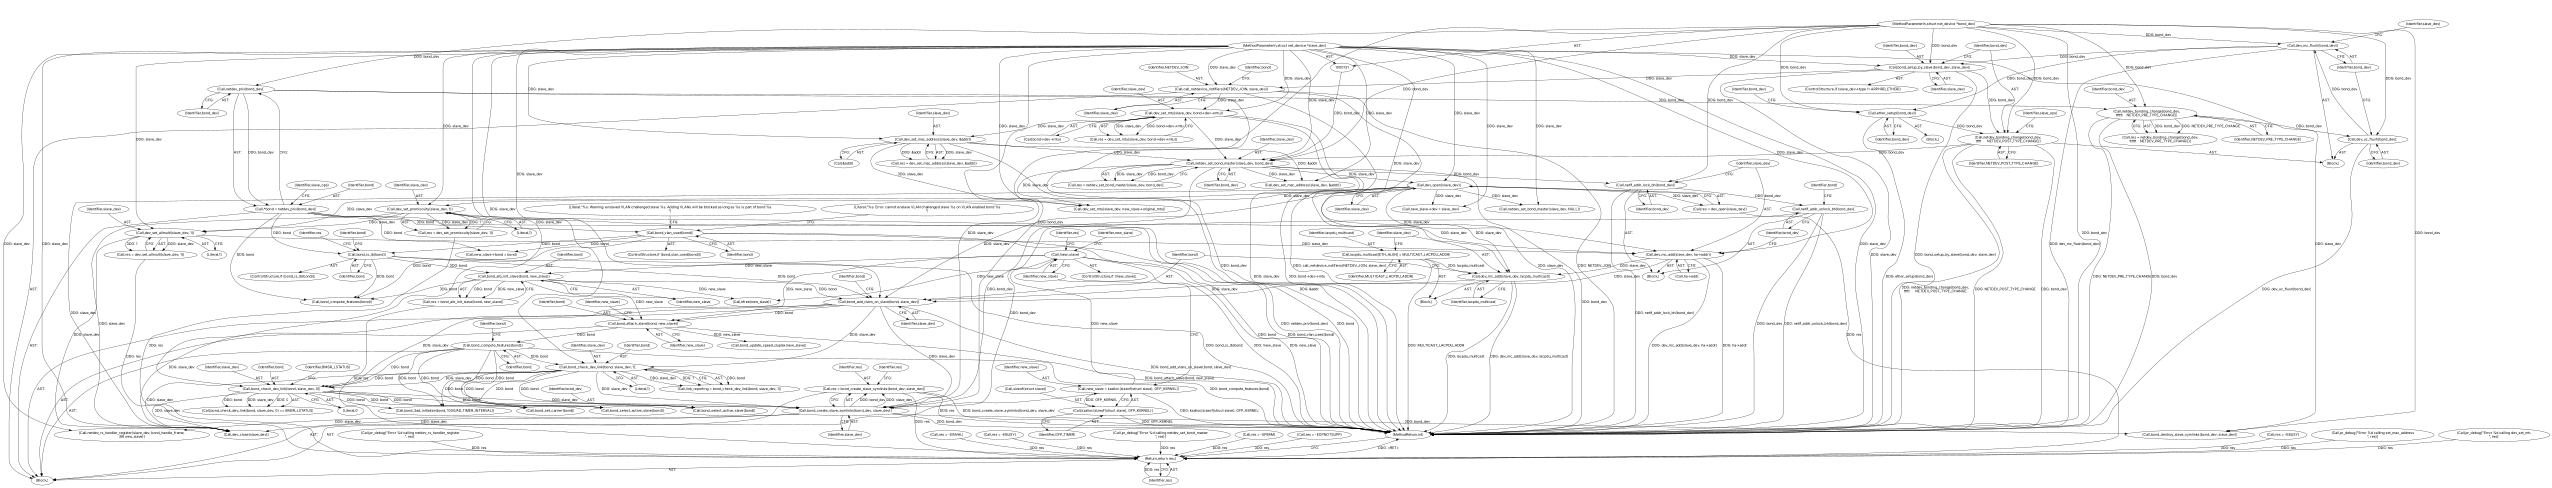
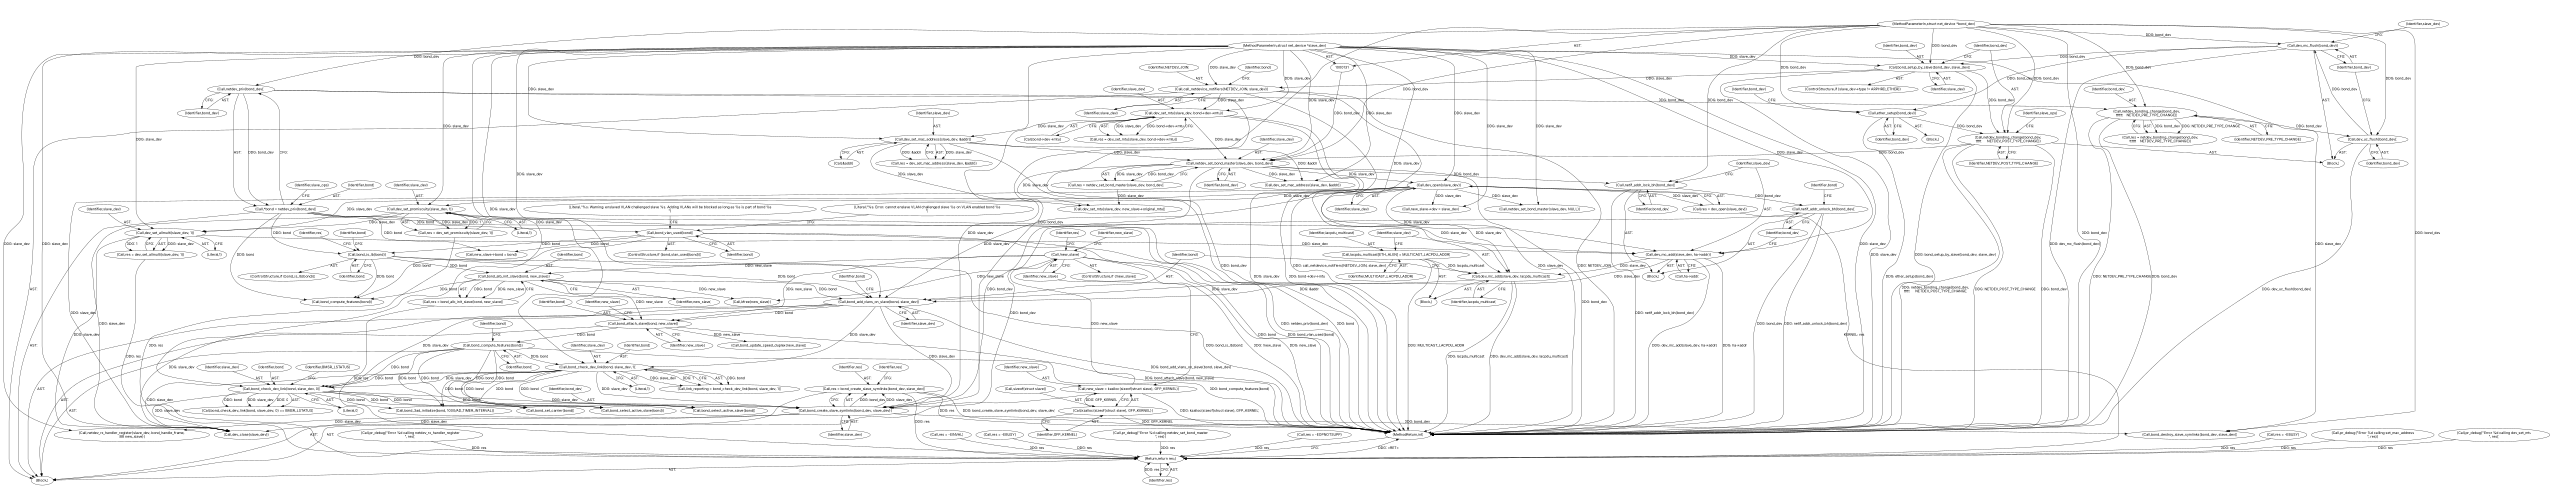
(1012, 57) -> (1118, 196)
(1854, 335) -> (1854, 335)
(1139, 428) -> none
(1057, 435) -> (1057, 435)
(1259, 435) -> none
